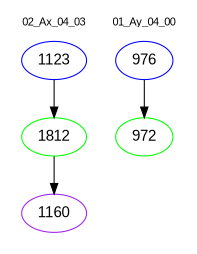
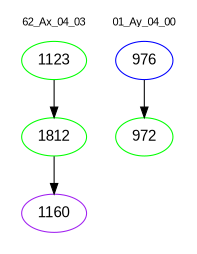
(54, 23) -> (54, 23)
(54, 60) -> (54, 60)
